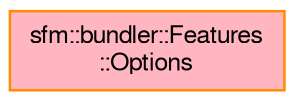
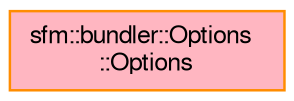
(147, 51) -> (147, 51)
